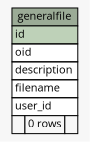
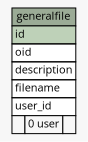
(45, 124) -> (44, 124)
